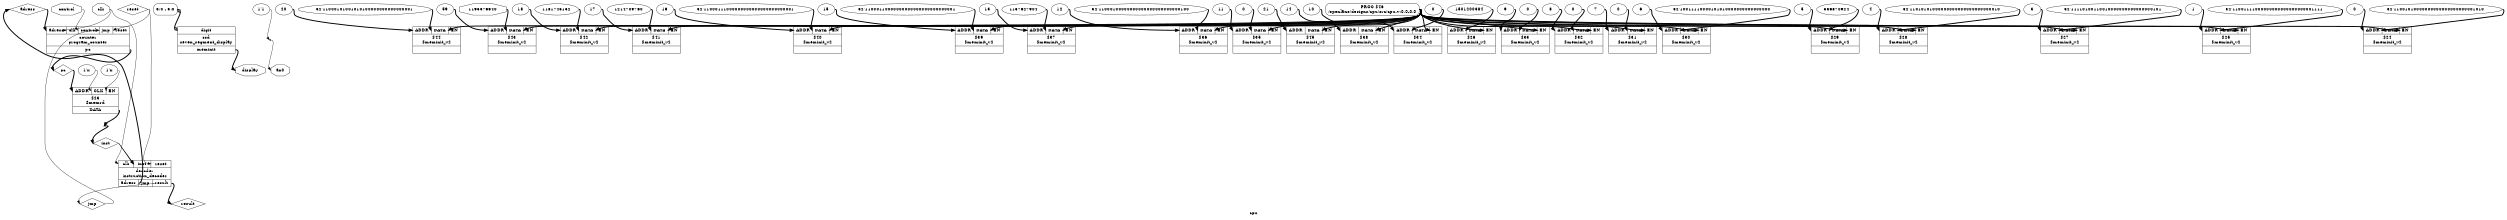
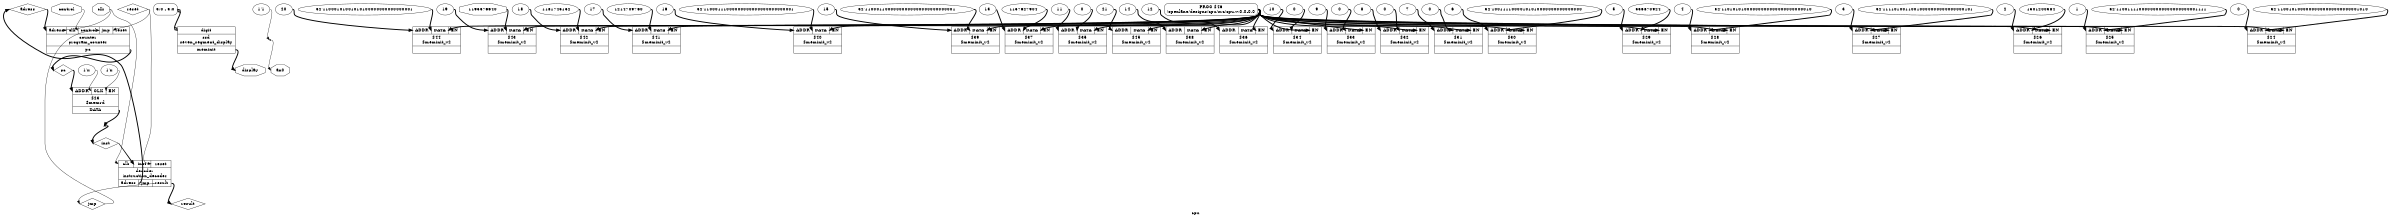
(445, 9) -> (445, 9)
(1140, 9) -> none
none -> (2005, 9)
